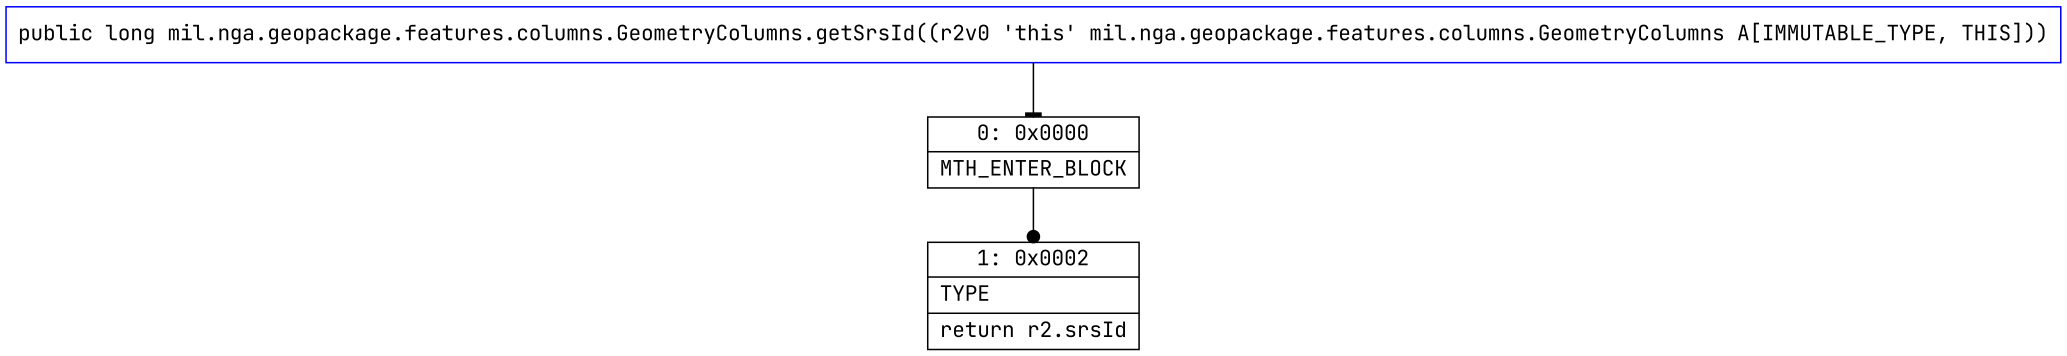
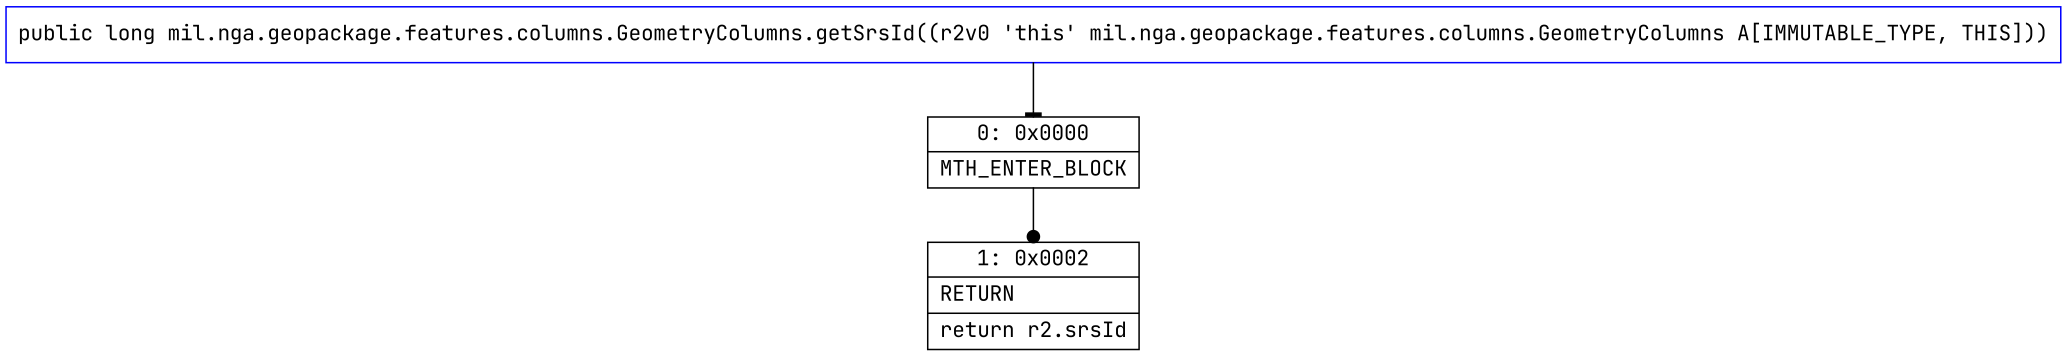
(965, 294) -> (978, 294)
